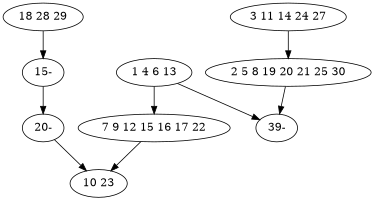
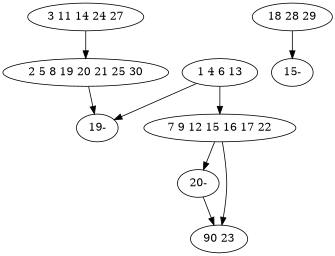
(43, 96) -> (210, 152)
(277, 128) -> (97, 128)
(99, 183) -> (219, 239)
